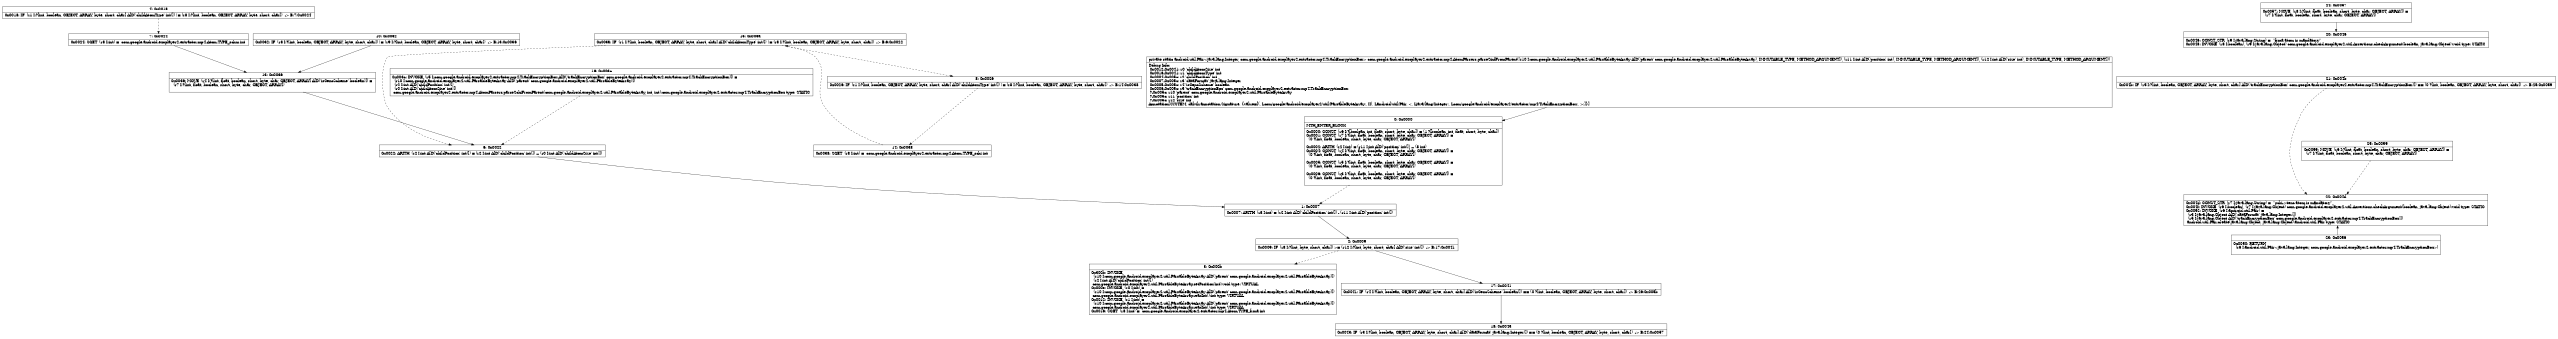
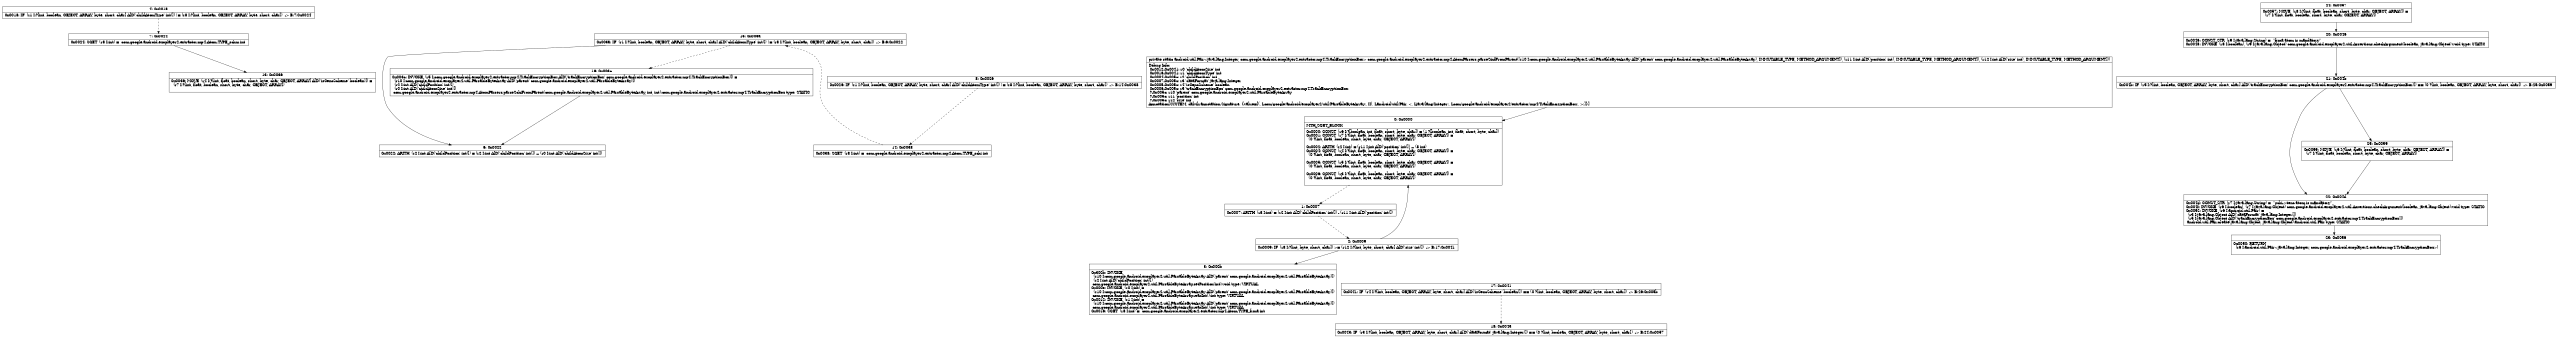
(386, 40) -> none
(434, 53) -> (434, 53)
(866, 61) -> (691, 57)
none -> (2336, 61)
none -> (2355, 113)
(387, 118) -> none
(542, 120) -> (542, 120)
(1326, 126) -> (1325, 126)
(2292, 136) -> (2292, 136)
(2359, 177) -> (2359, 177)
(879, 190) -> none
(1333, 227) -> (1333, 227)
(2338, 232) -> (2334, 229)
(1318, 257) -> (1318, 257)
(1428, 267) -> (1402, 218)
(1501, 308) -> (1501, 308)
